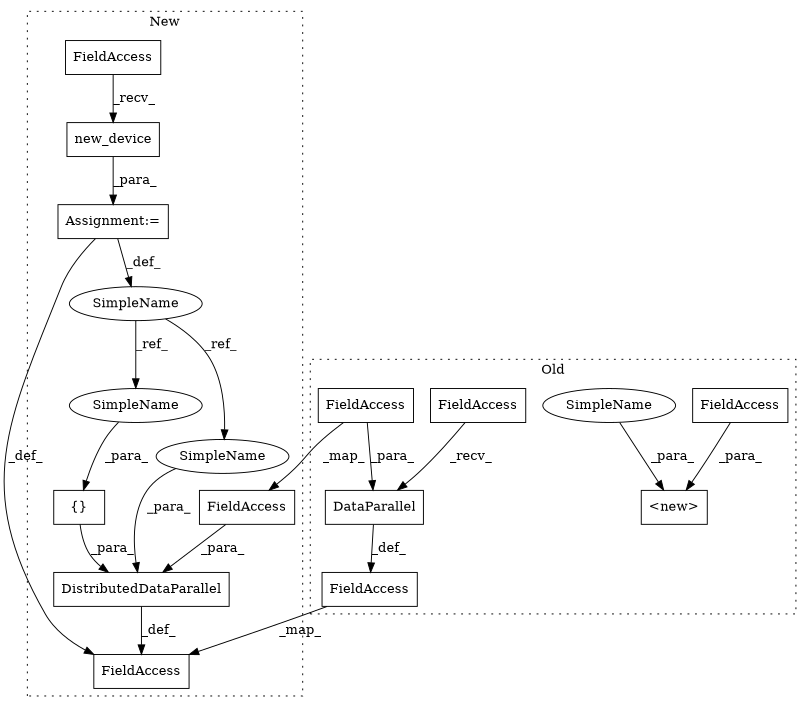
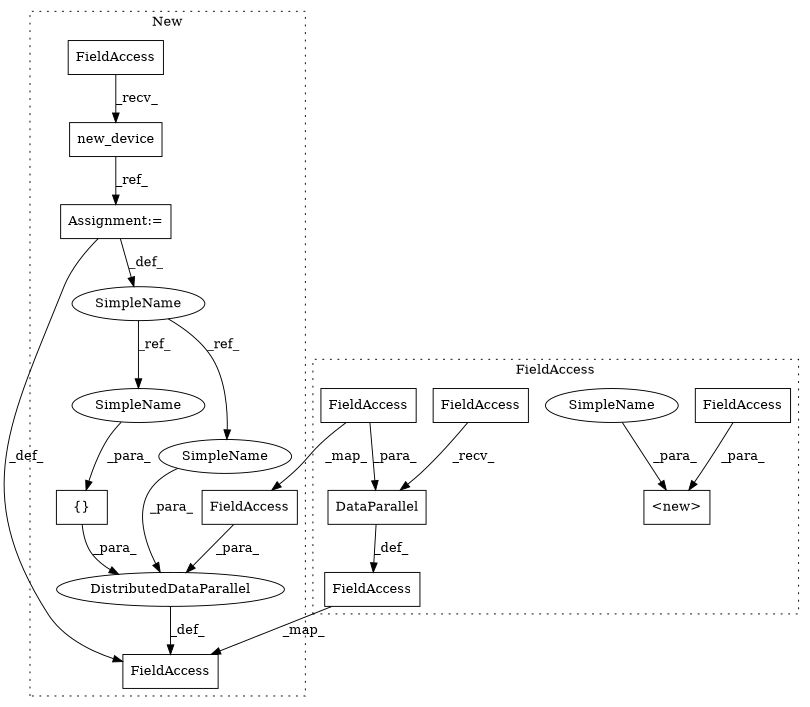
(135, 181) -> (132, 181)
(553, 370) -> (556, 370)
(141, 589) -> (171, 589)
